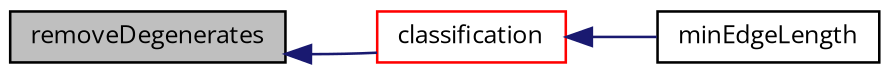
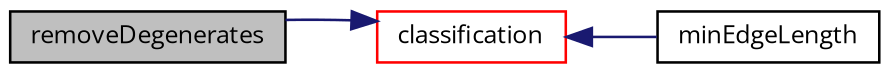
(344, 54) -> (318, 20)
